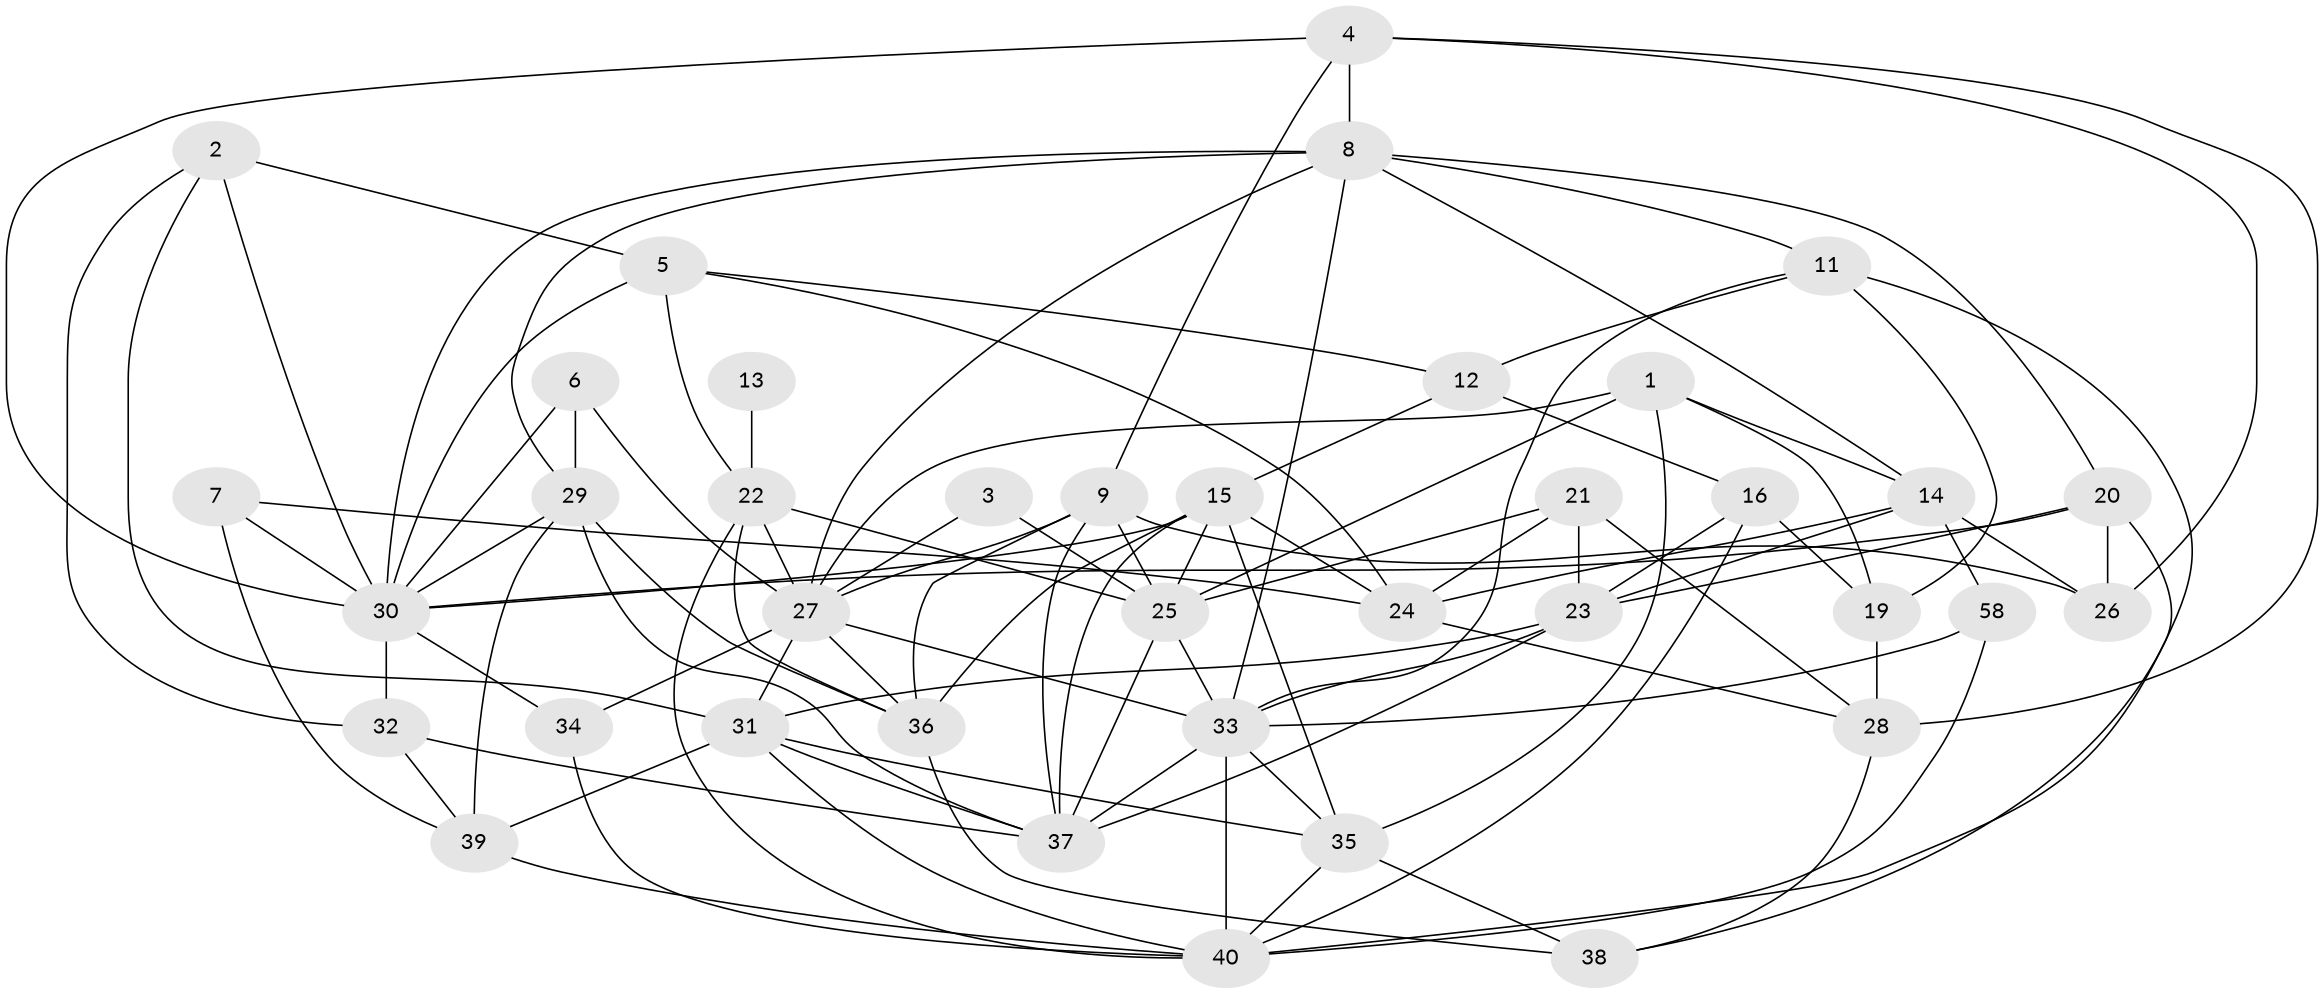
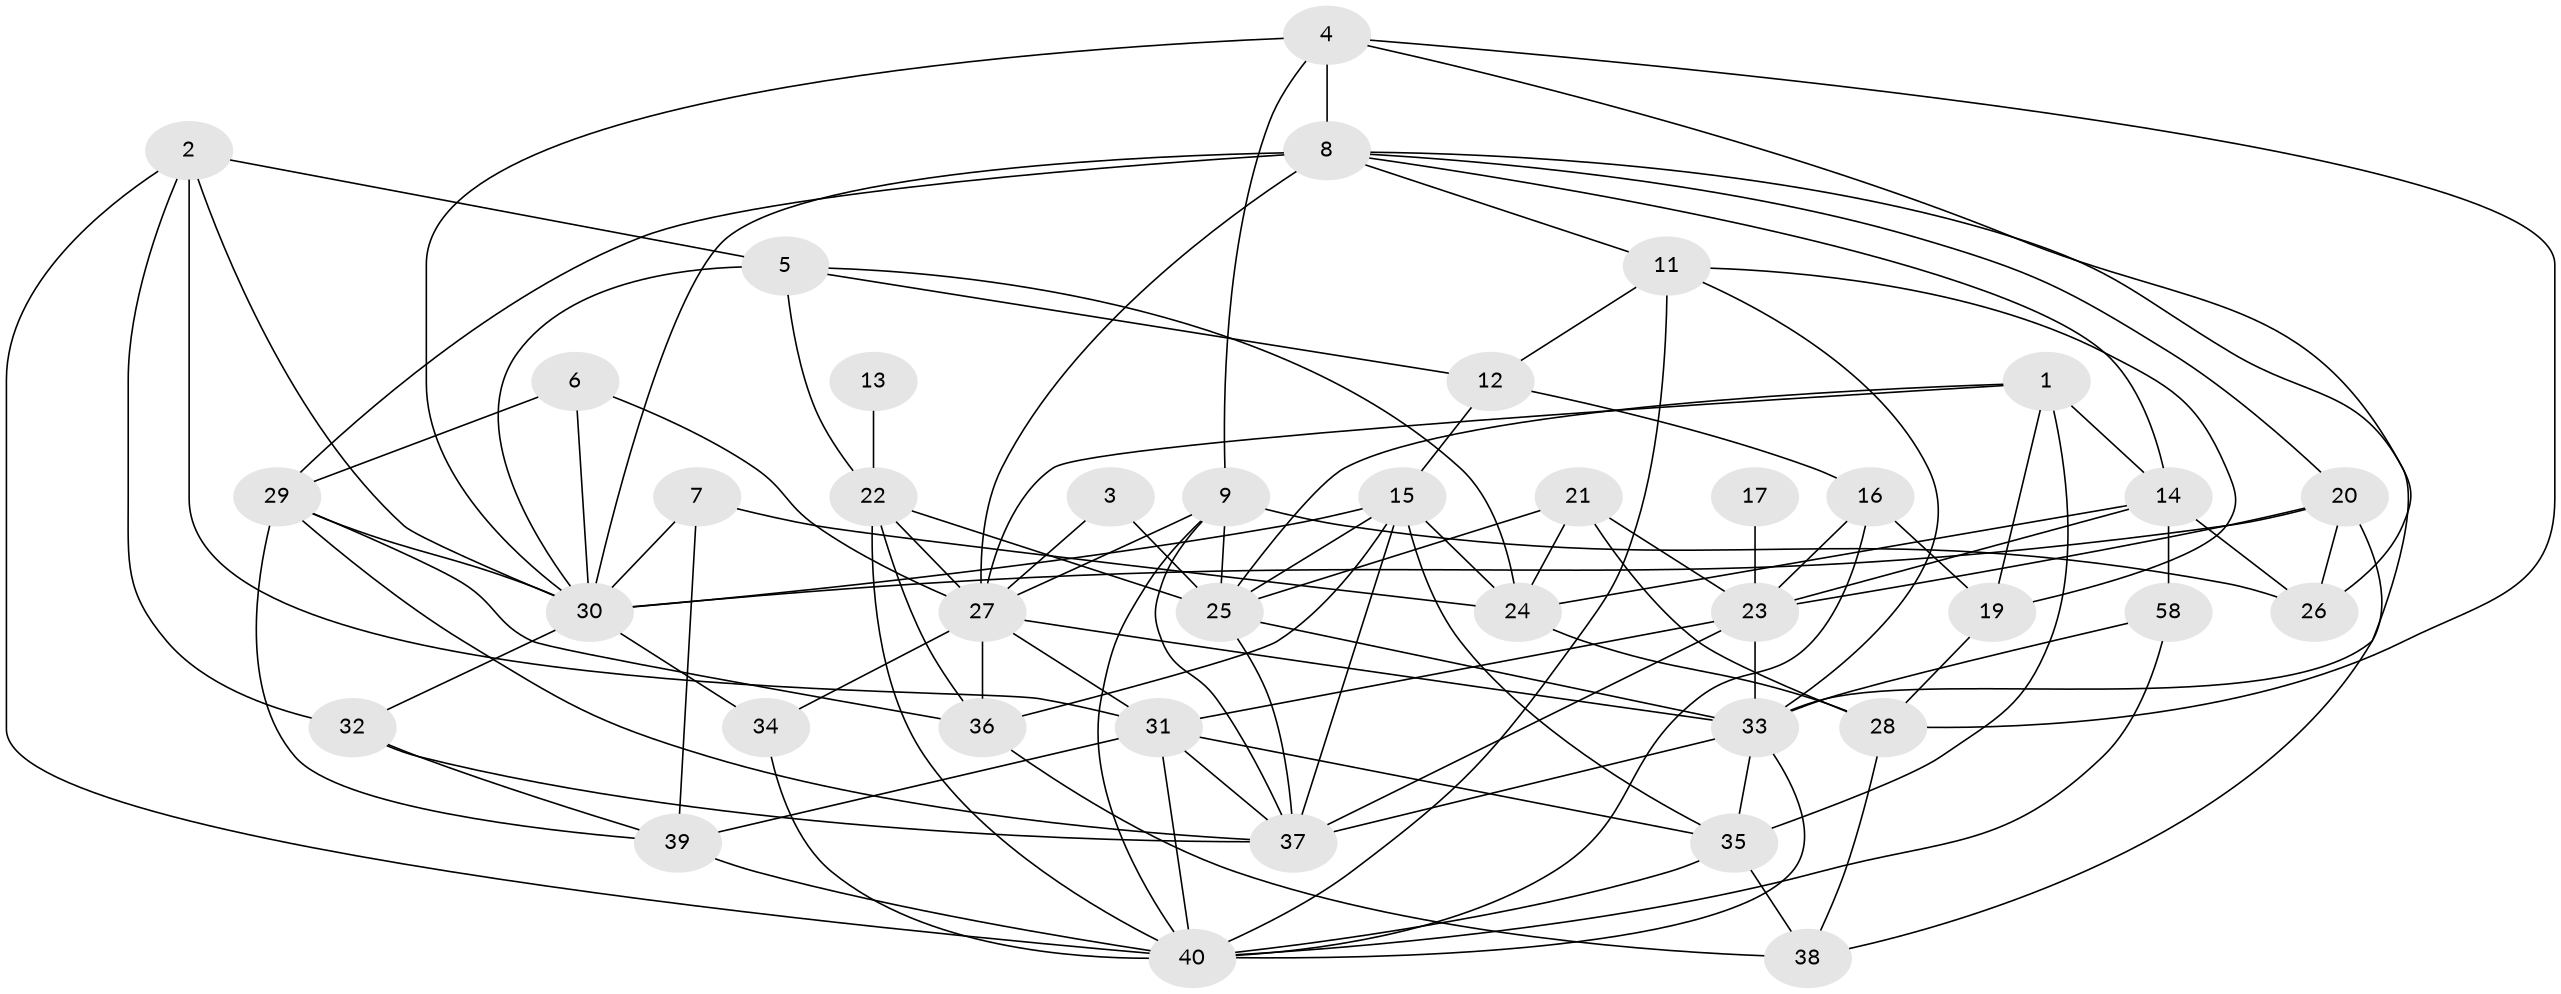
none -> (1755, 497)
(931, 586) -> (1098, 731)
none -> (259, 836)
